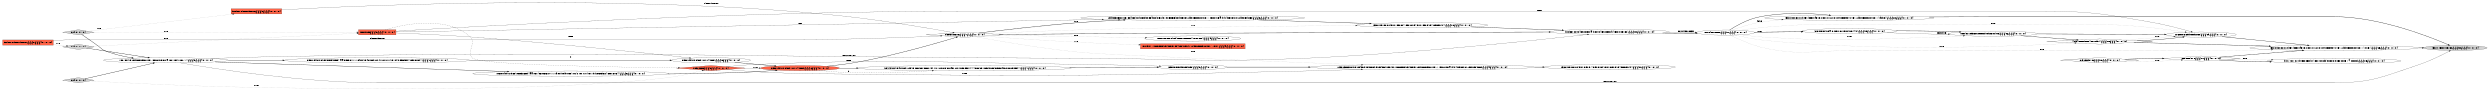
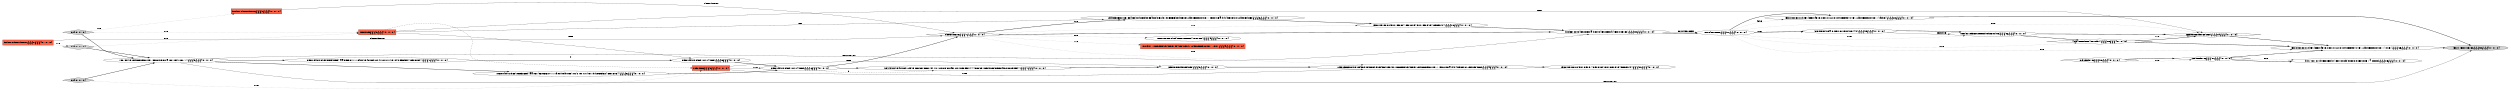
(2201, 35) -> (2212, 35)
(711, 68) -> (711, 68)
(800, 68) -> (800, 68)
